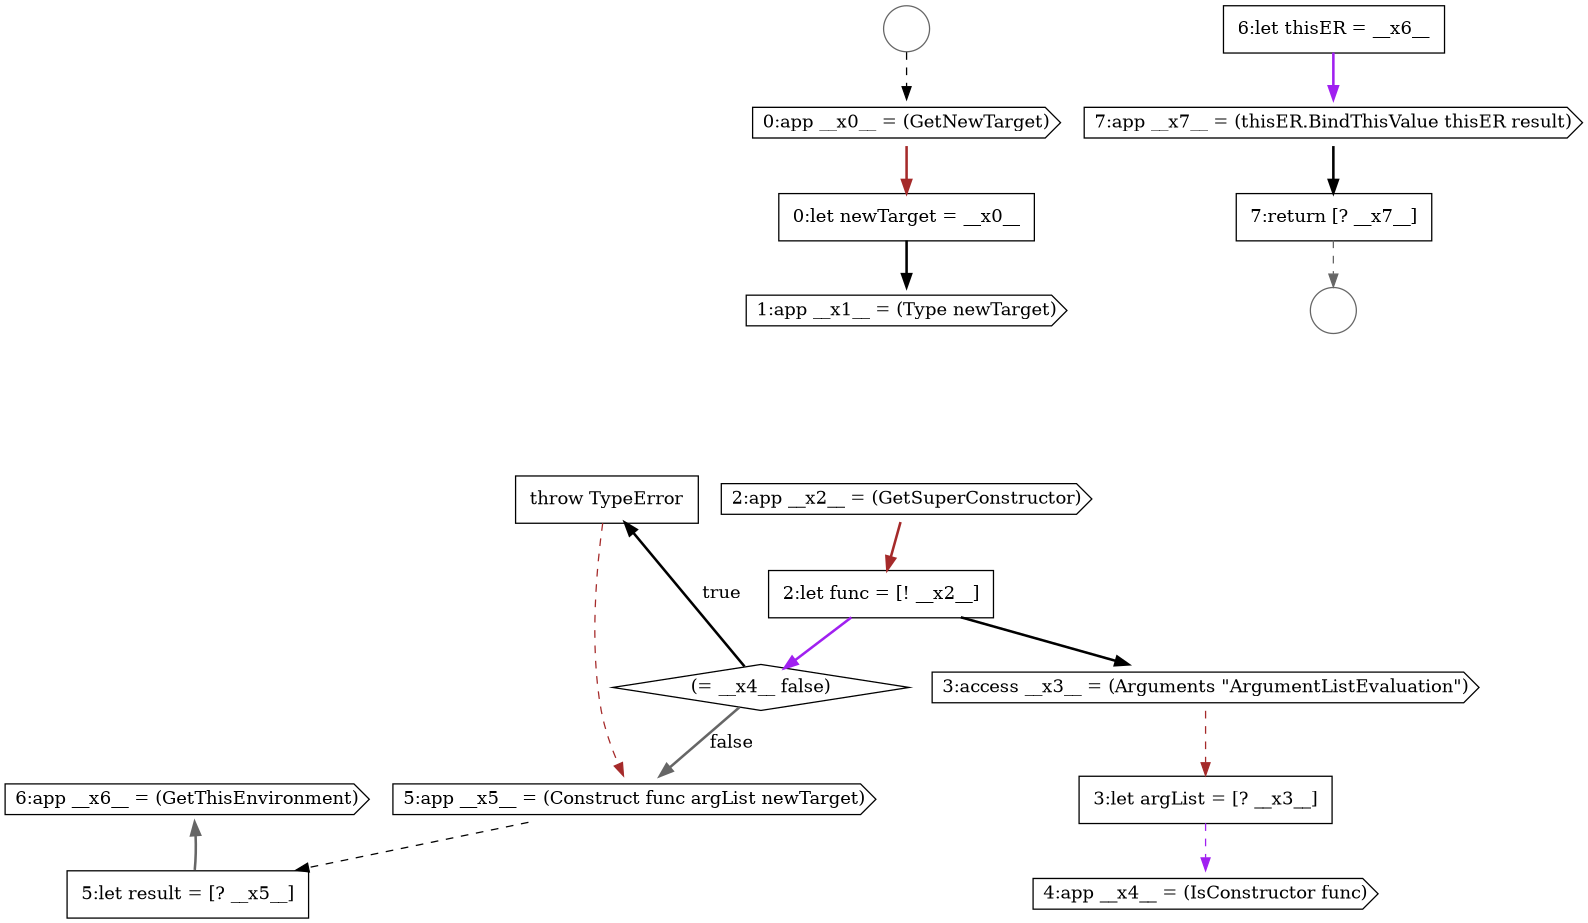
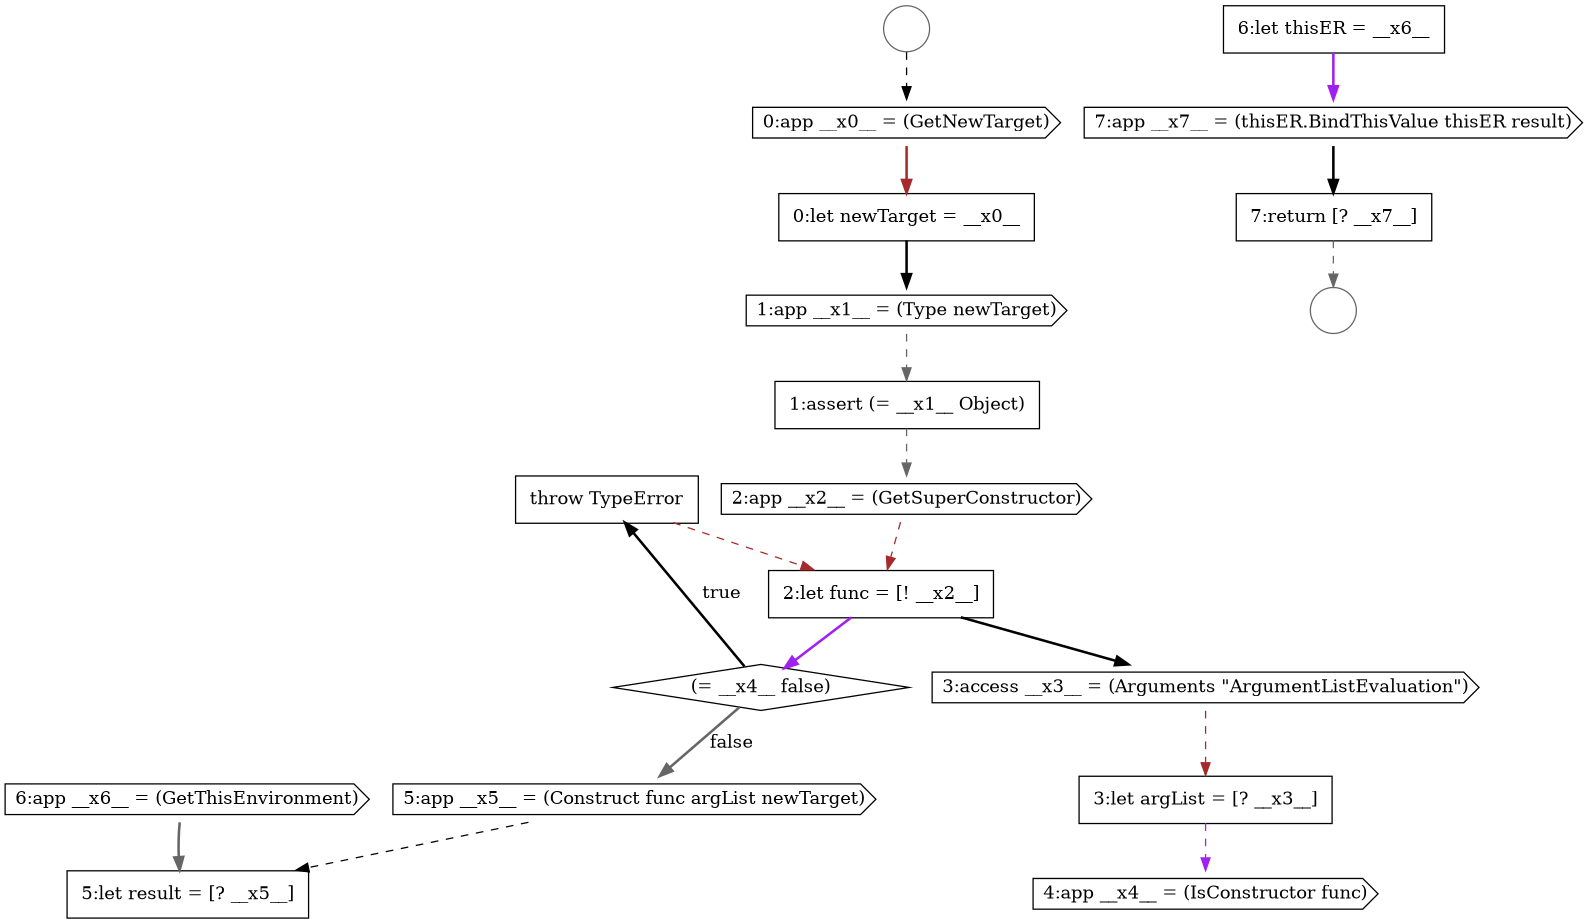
none -> (907, 404)
(896, 540) -> (896, 540)
(595, 645) -> (737, 544)
(196, 853) -> (179, 840)
